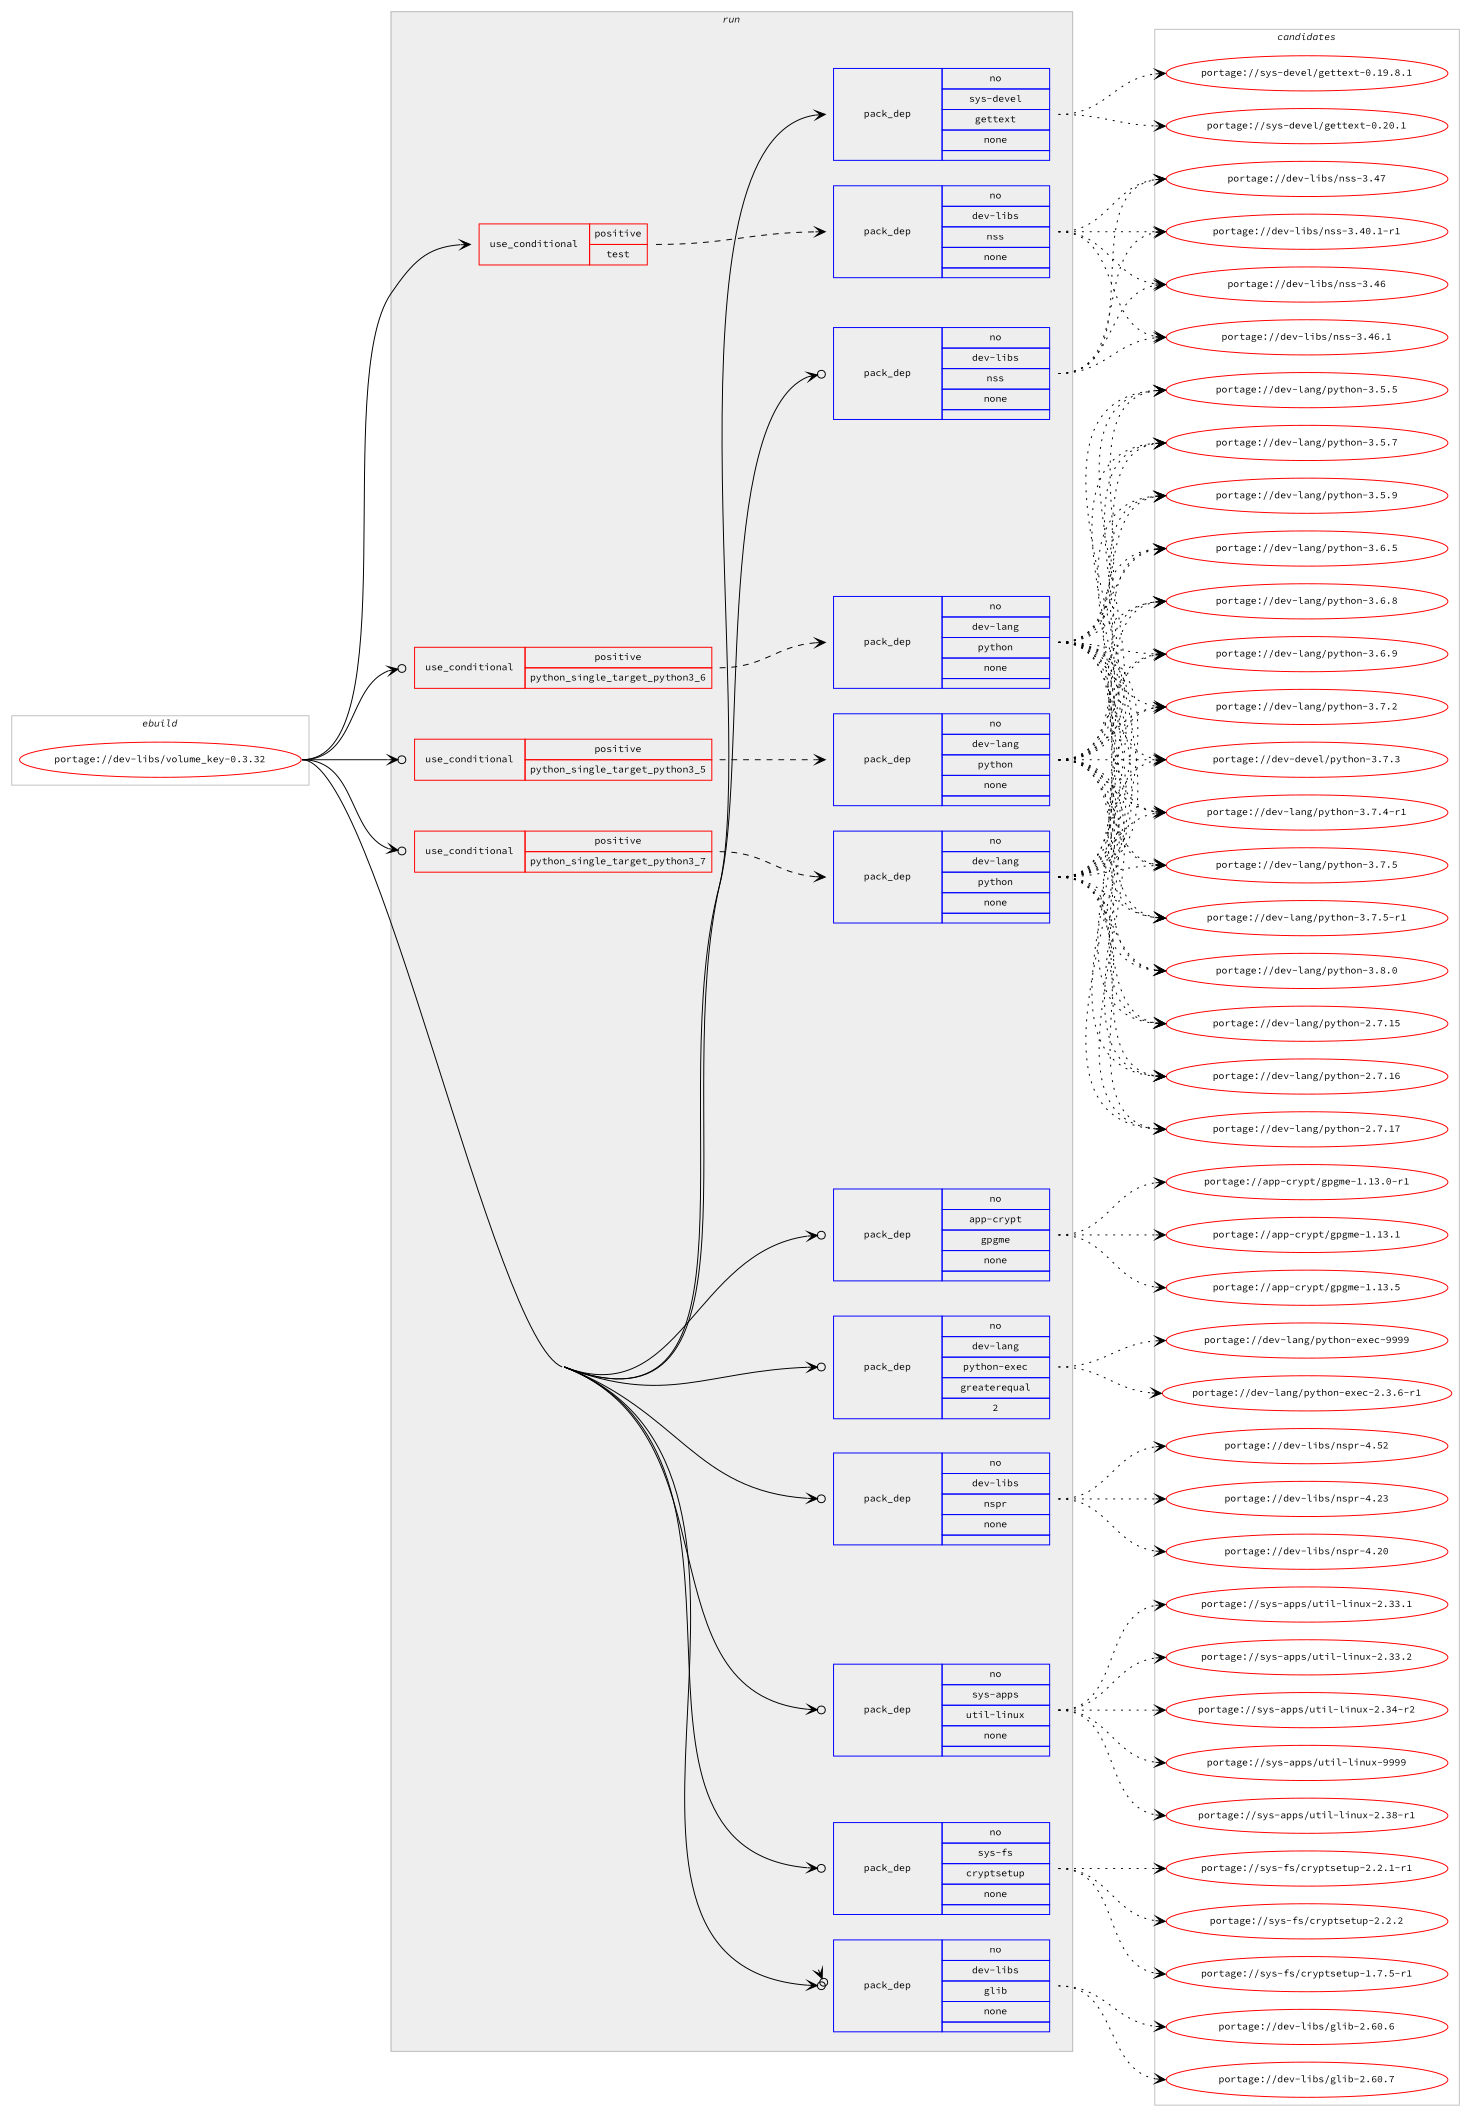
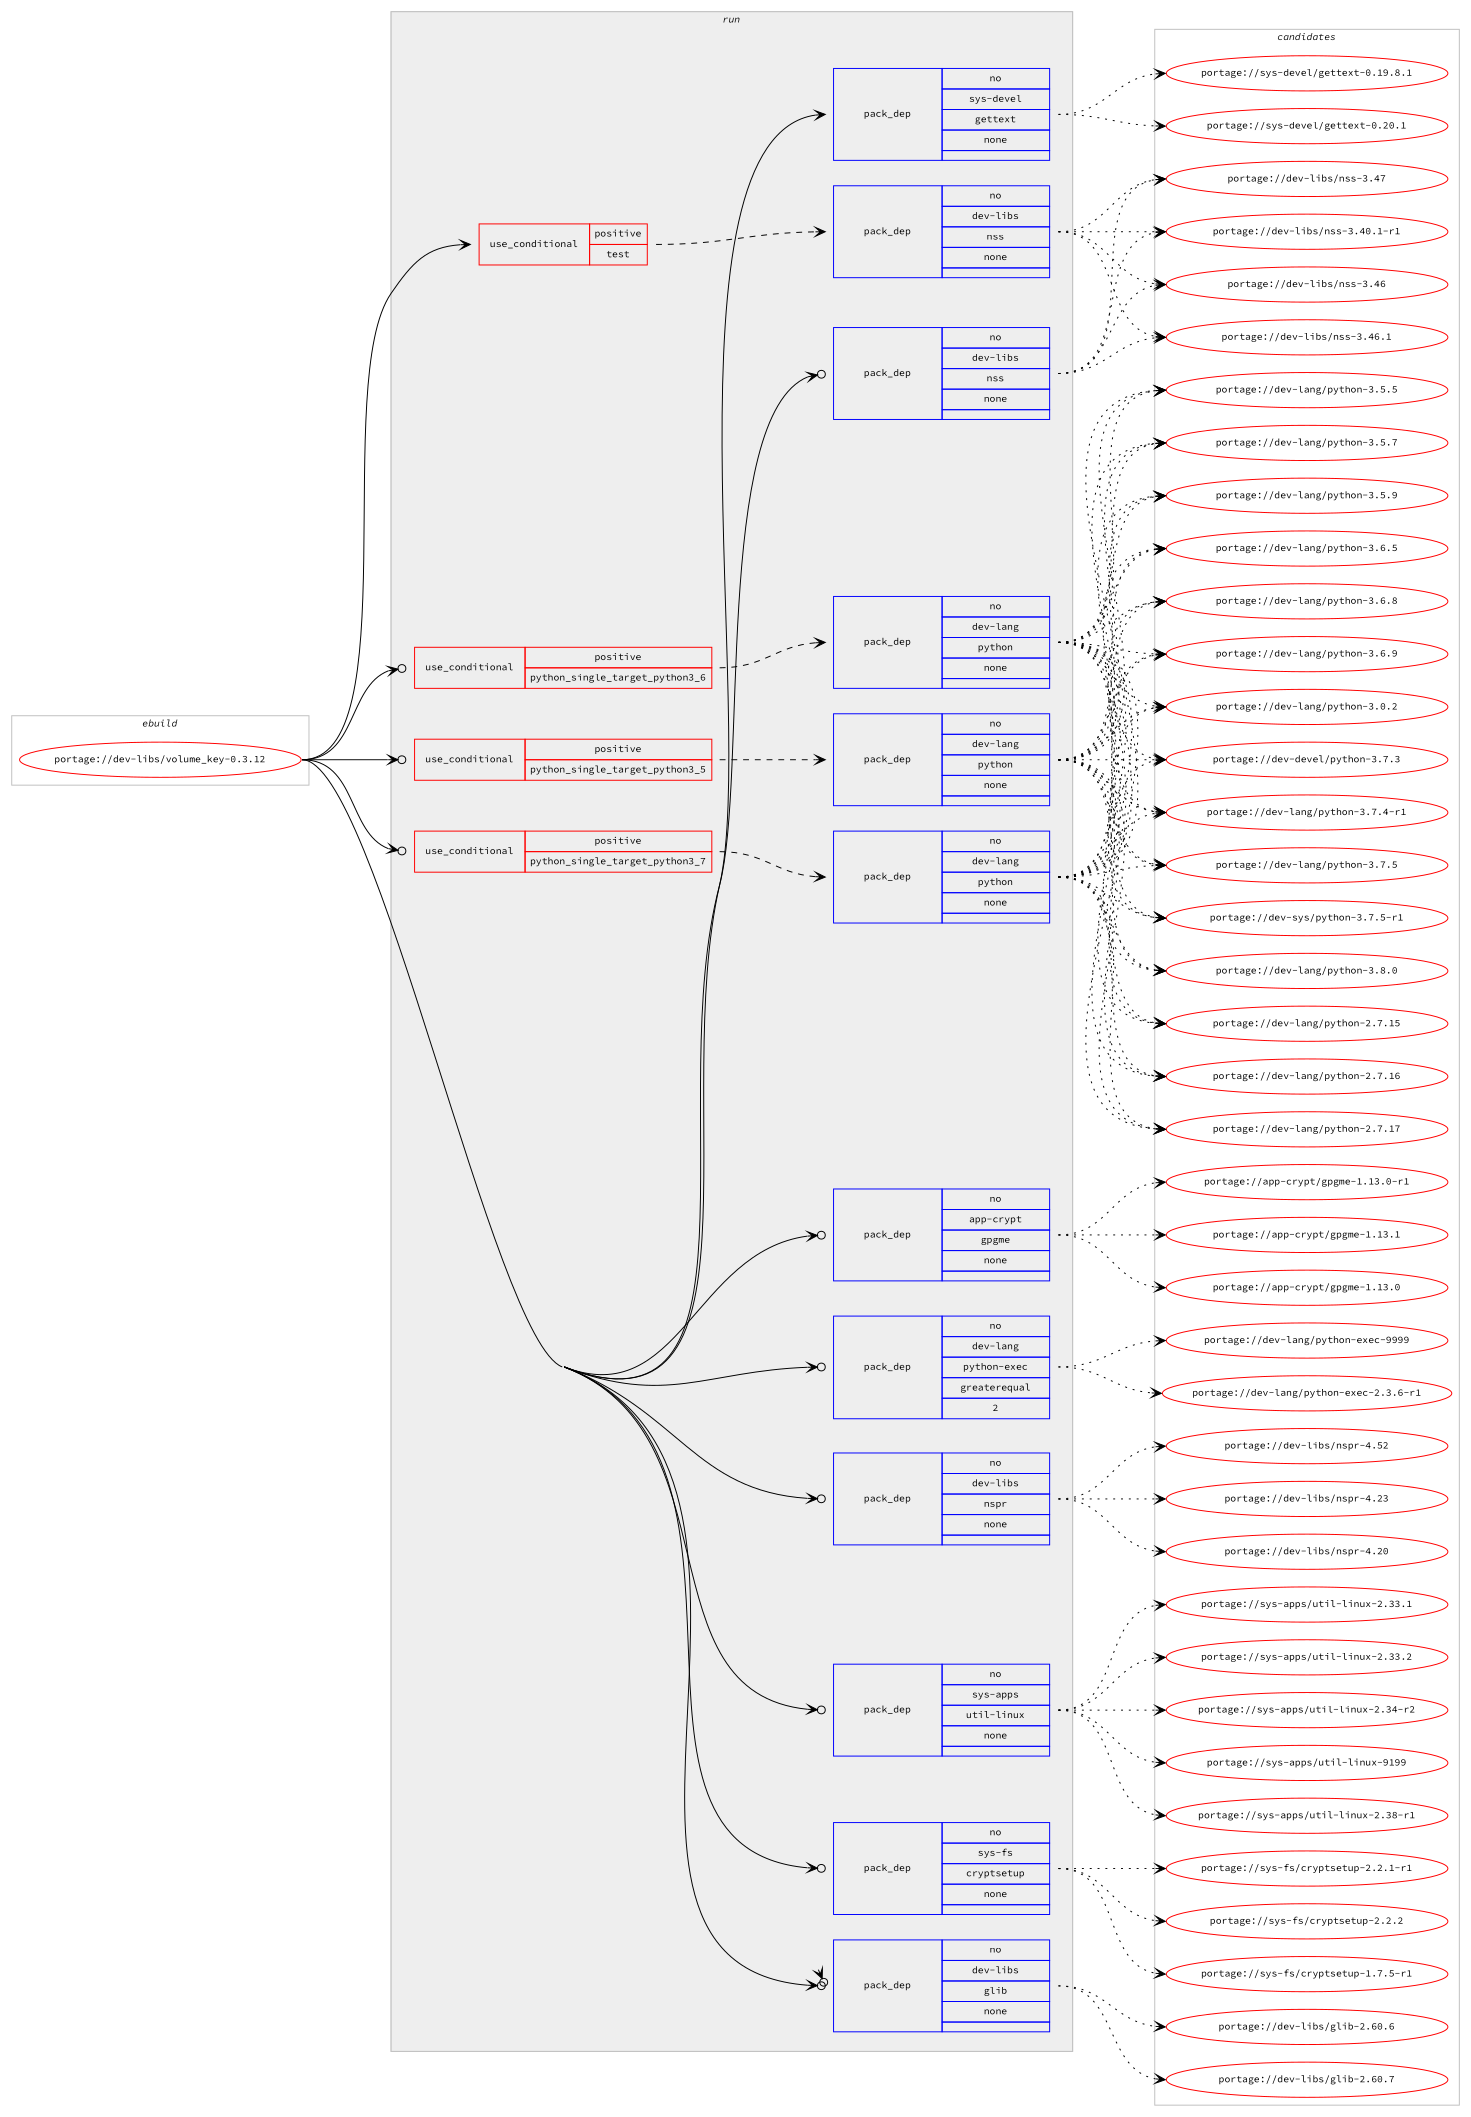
(1307, 707) -> (1307, 707)
(160, 760) -> (160, 760)
(1307, 918) -> (1307, 918)
(1307, 1288) -> (1307, 1288)
(1307, 1763) -> (1307, 1763)
